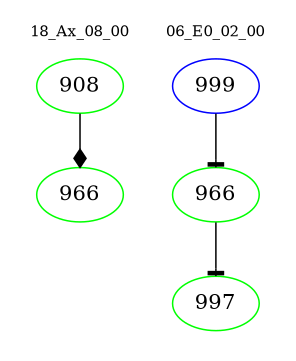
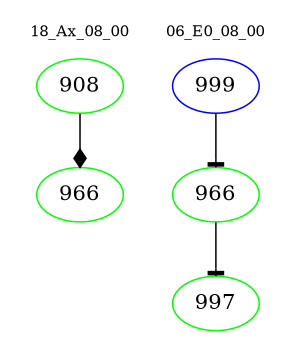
(216, 32) -> (216, 32)
